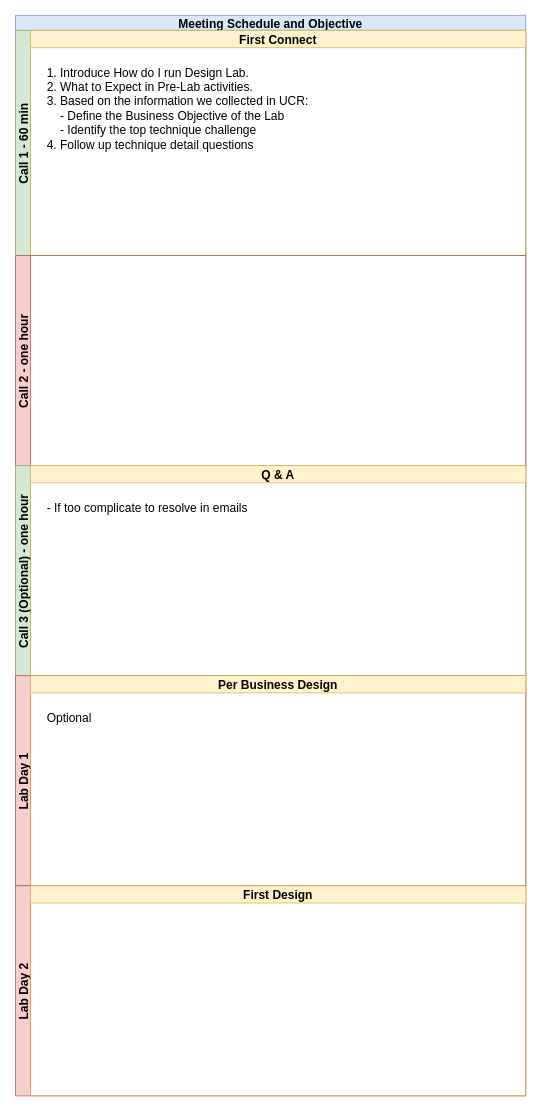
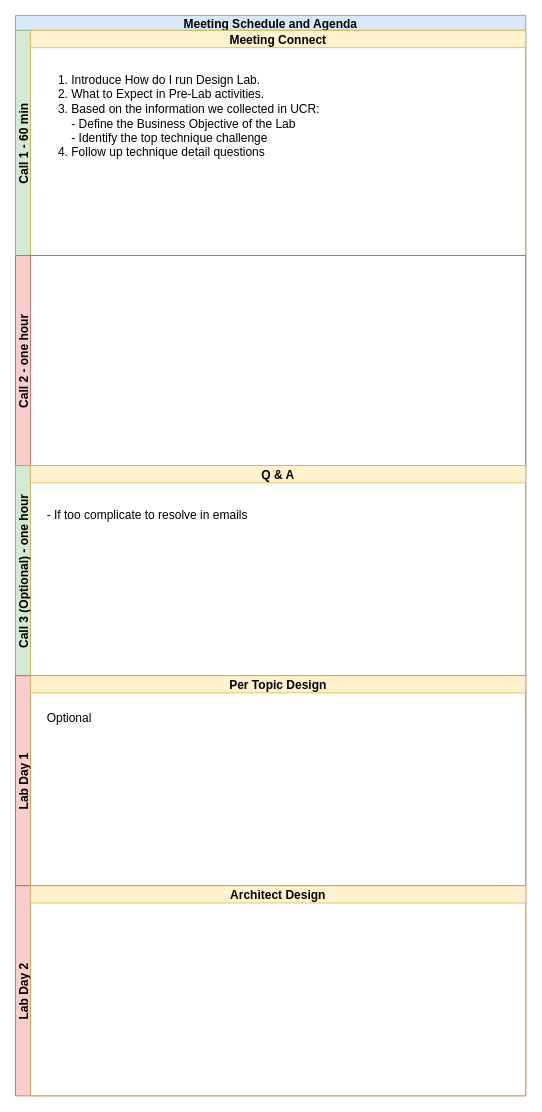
(270, 24) -> (270, 24)
(278, 40) -> (278, 40)
(278, 150) -> (289, 158)
(278, 578) -> (278, 585)
(278, 685) -> (278, 685)
(278, 895) -> (278, 895)
